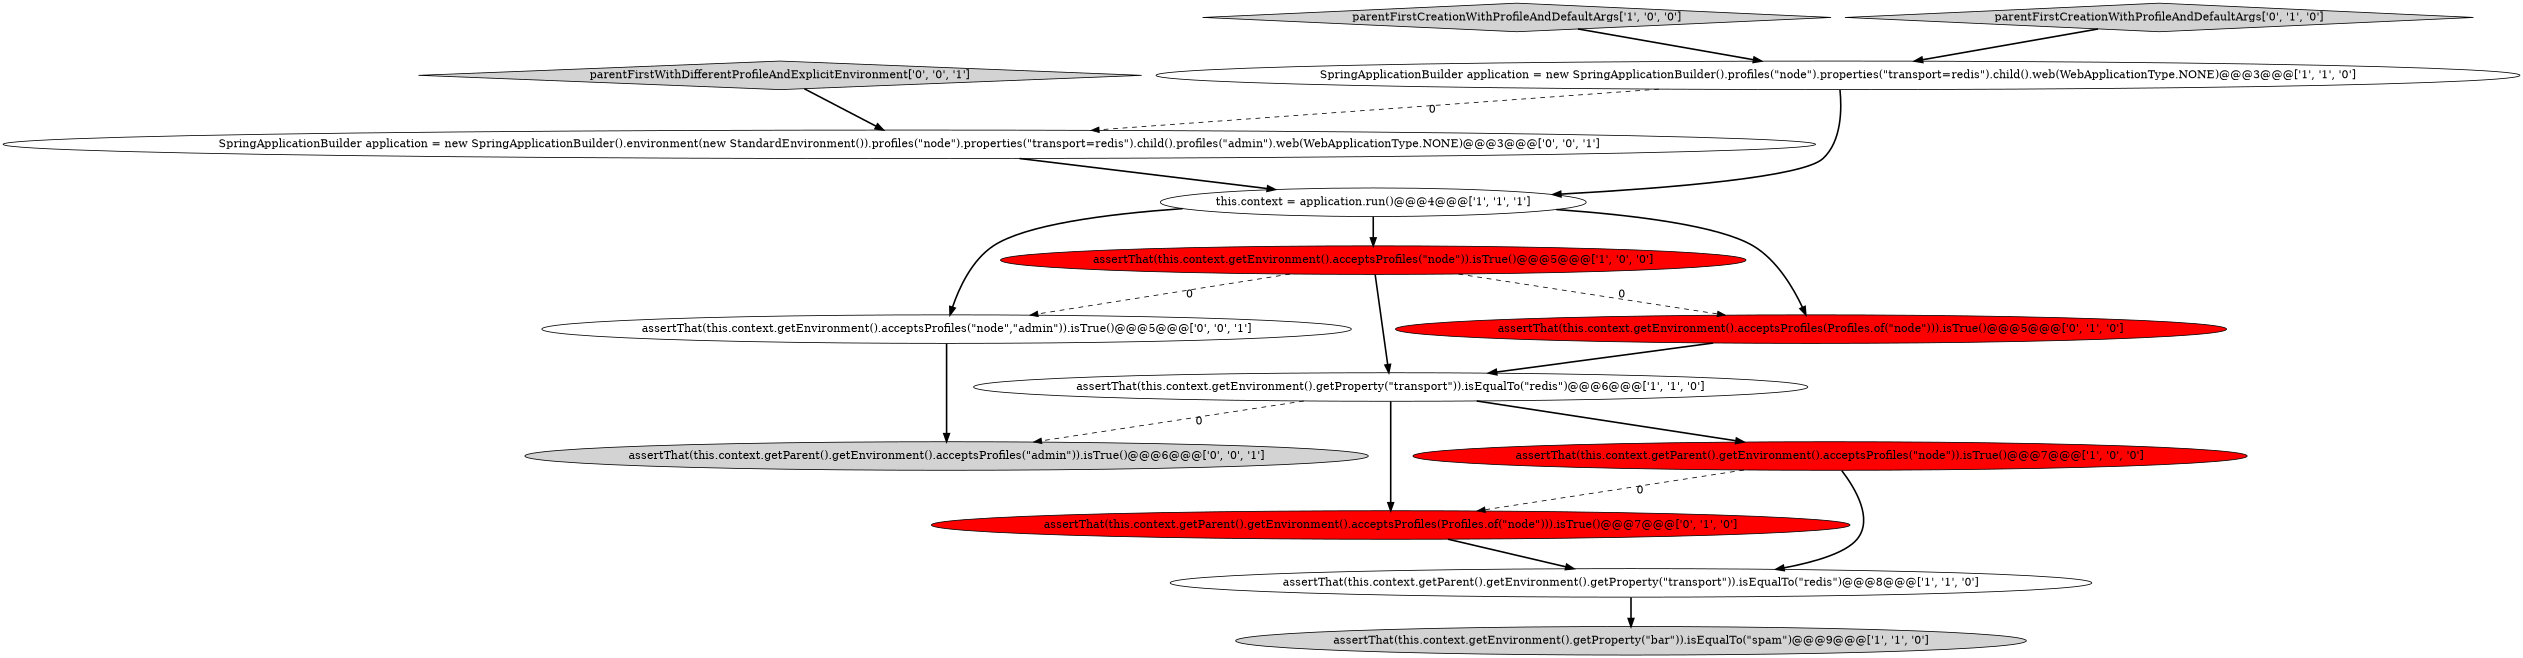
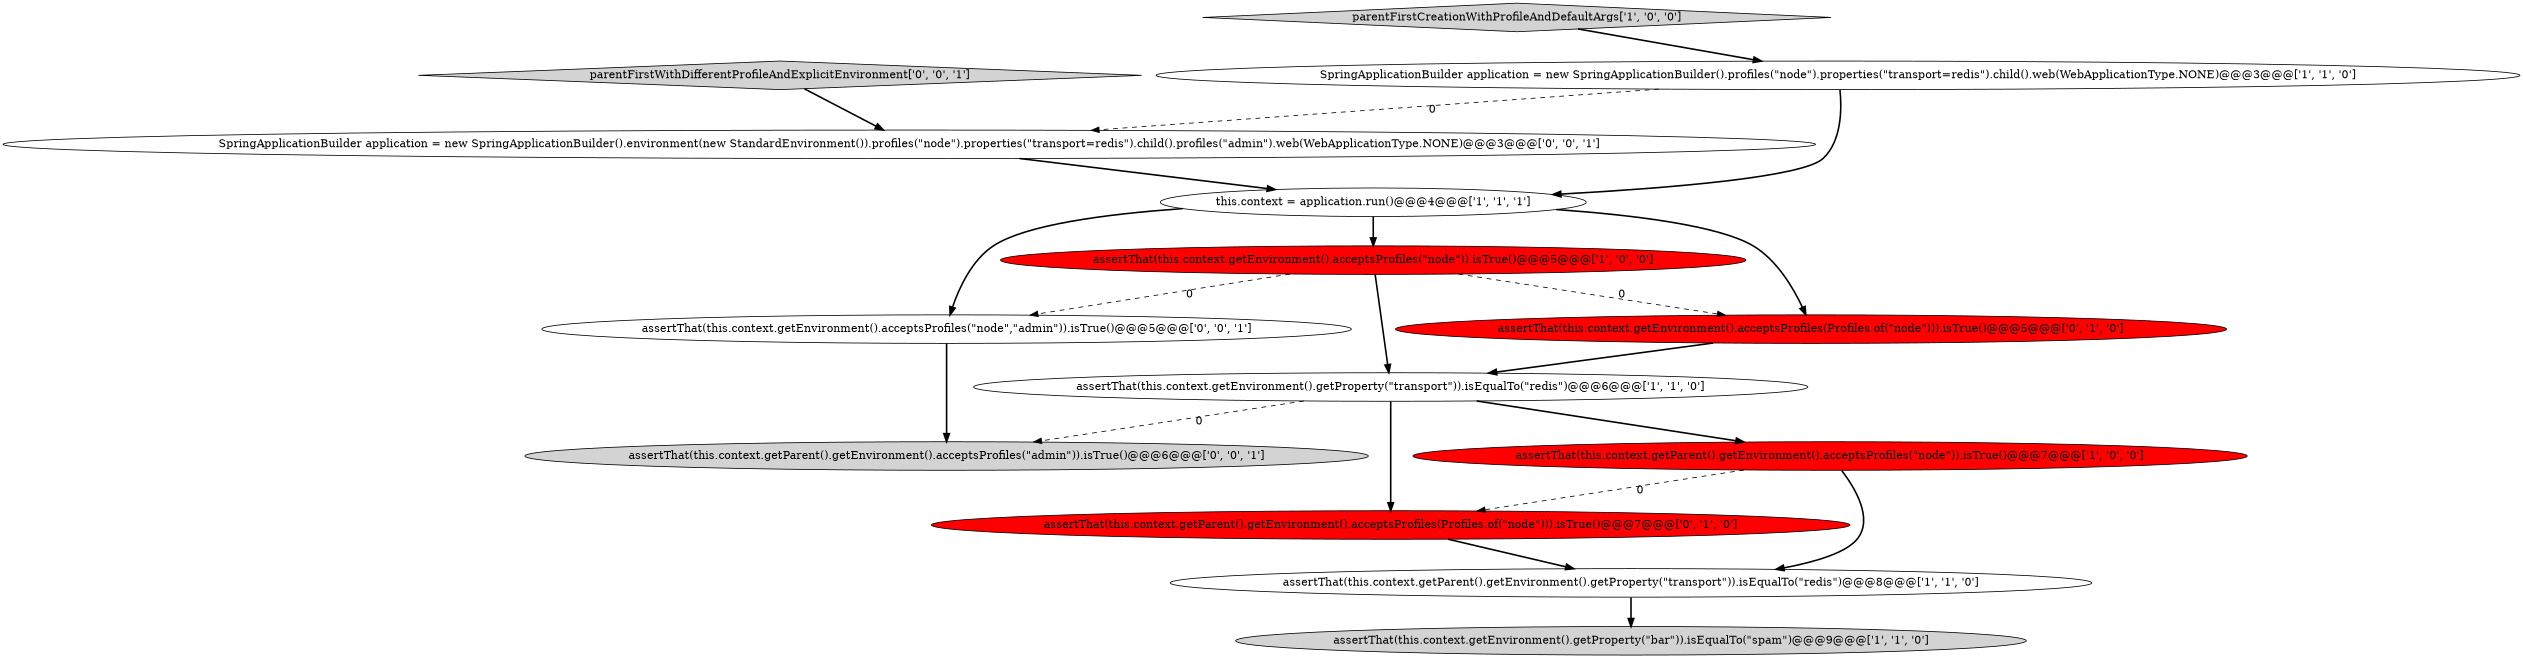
(2159, 17) -> none
